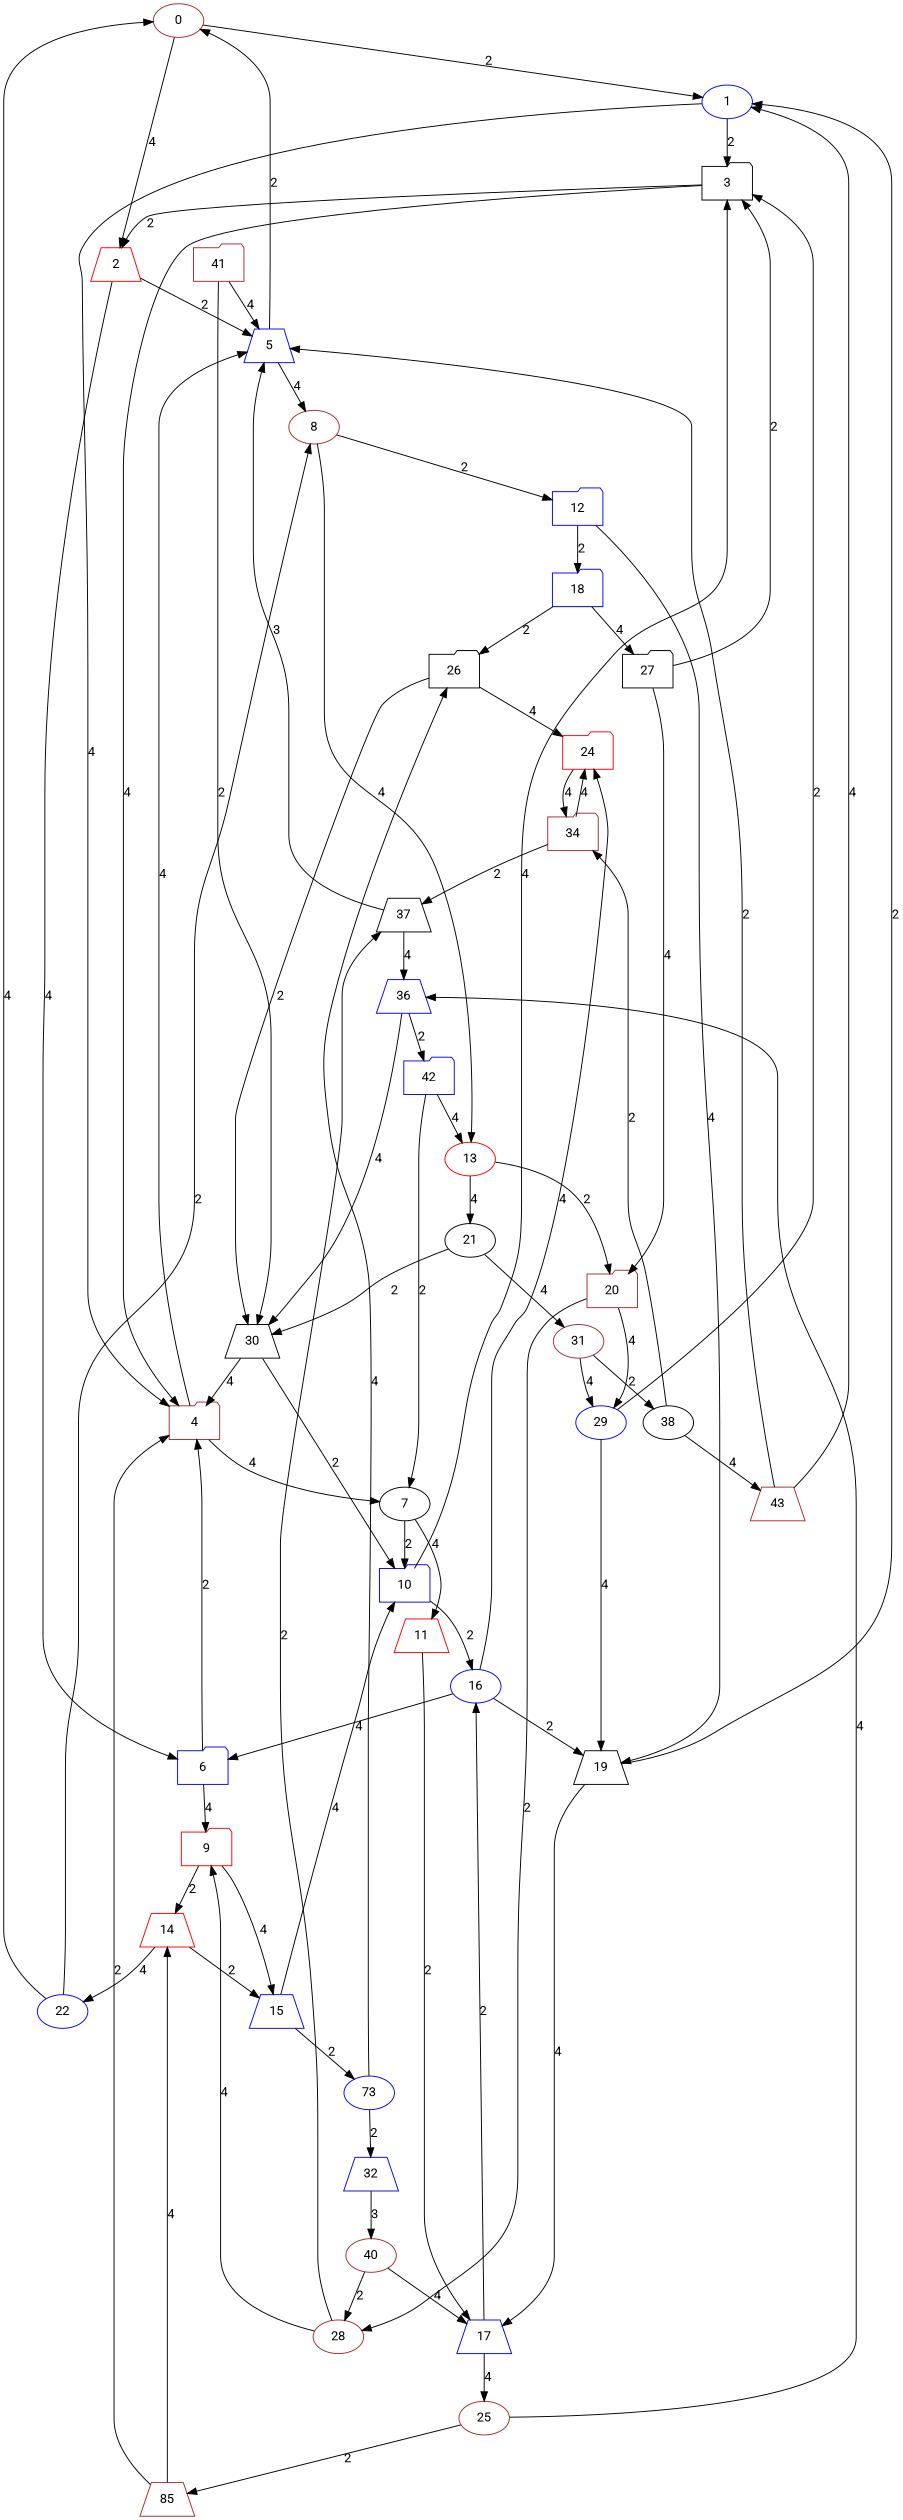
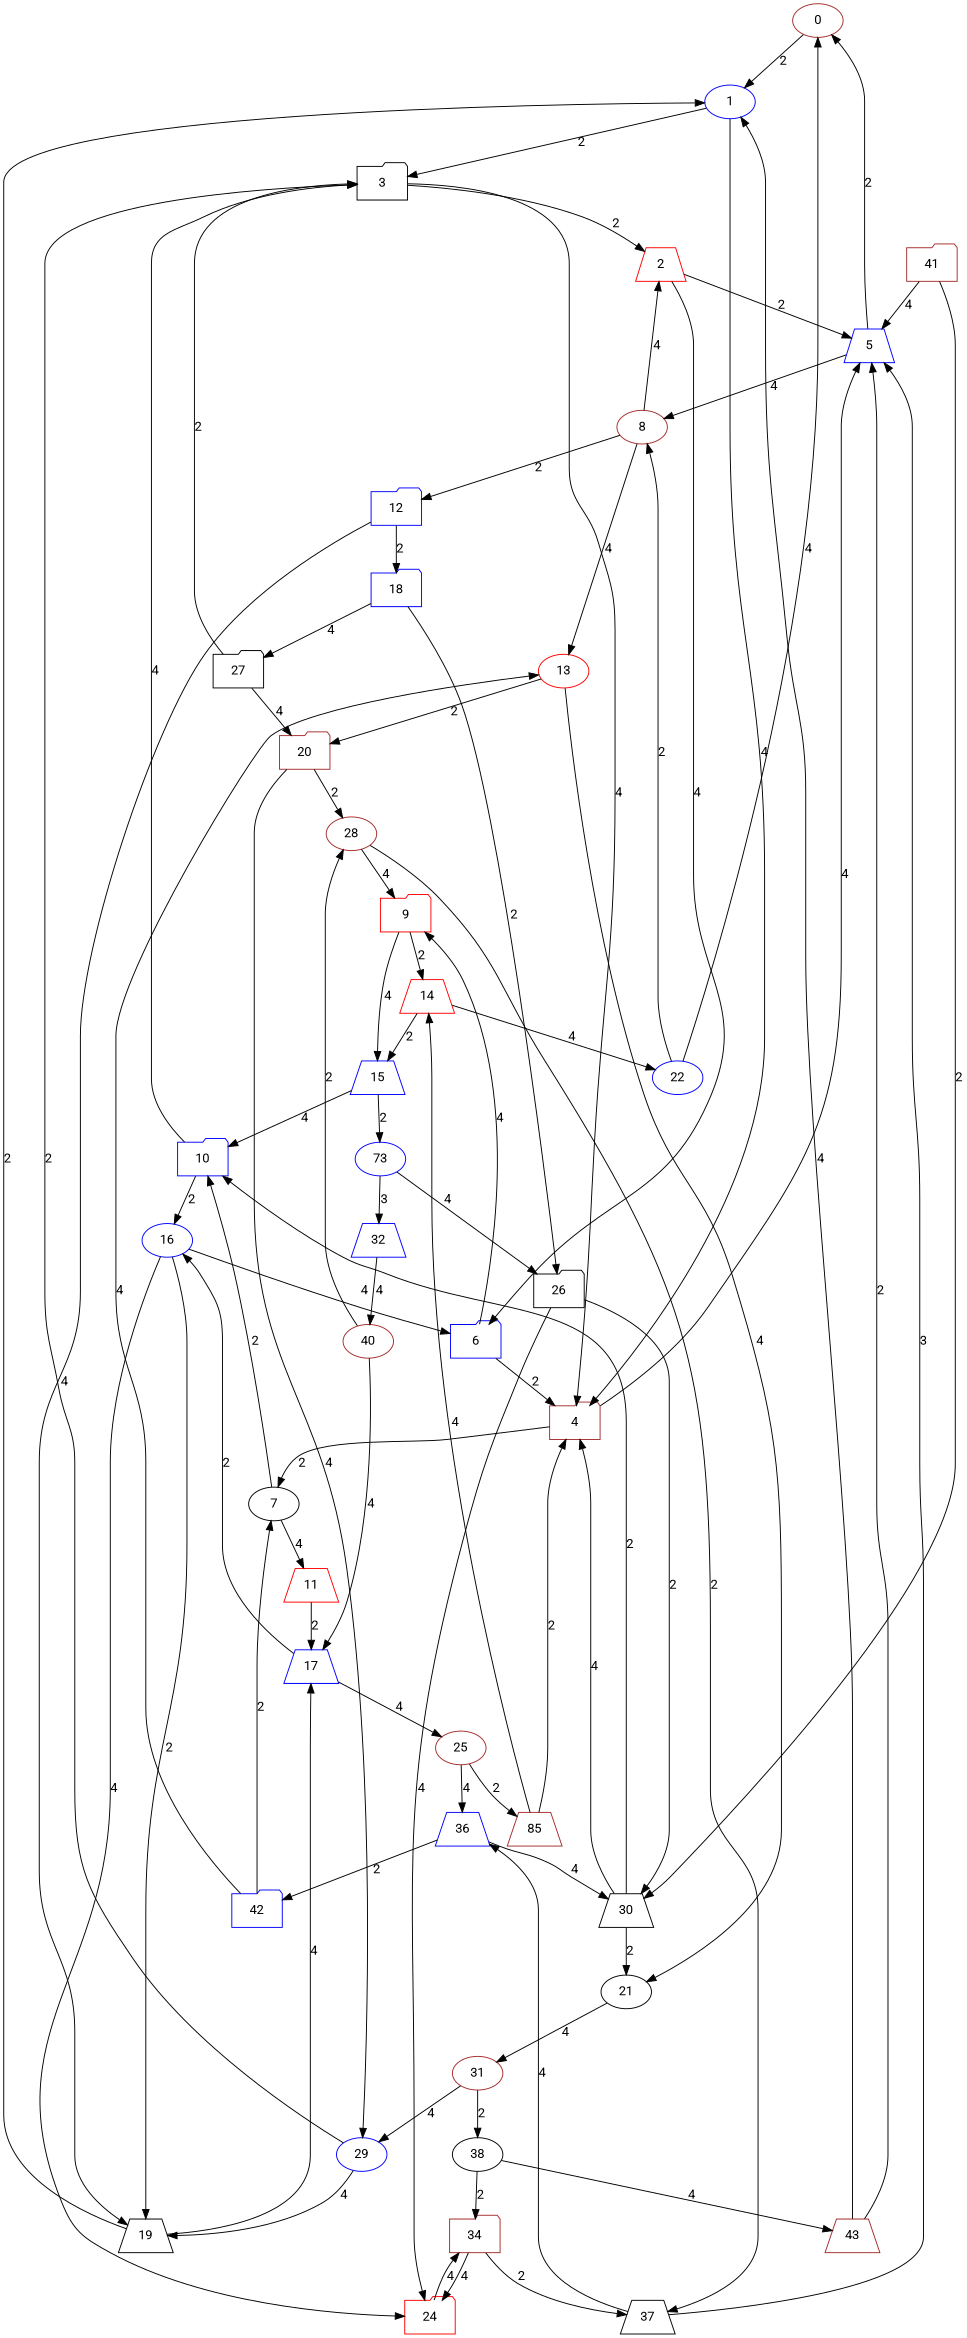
(148, 138) -> (651, 351)
(361, 1294) -> (626, 1947)
(252, 1463) -> (302, 1463)
(374, 2134) -> (384, 1200)
(375, 2215) -> (379, 1291)
